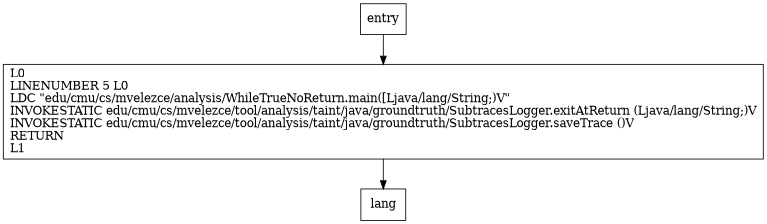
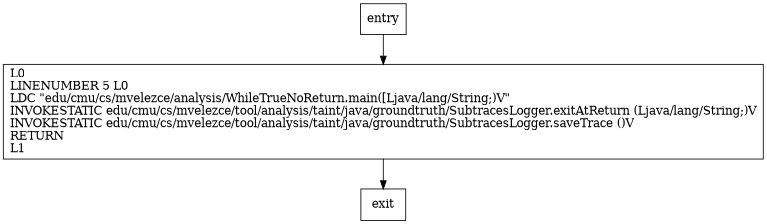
(383, 205) -> (383, 205)
